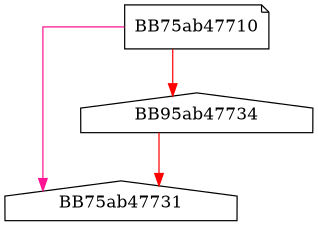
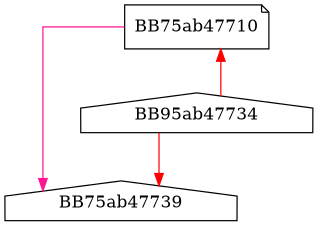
(173, 66) -> (221, 79)
(121, 203) -> (121, 203)
